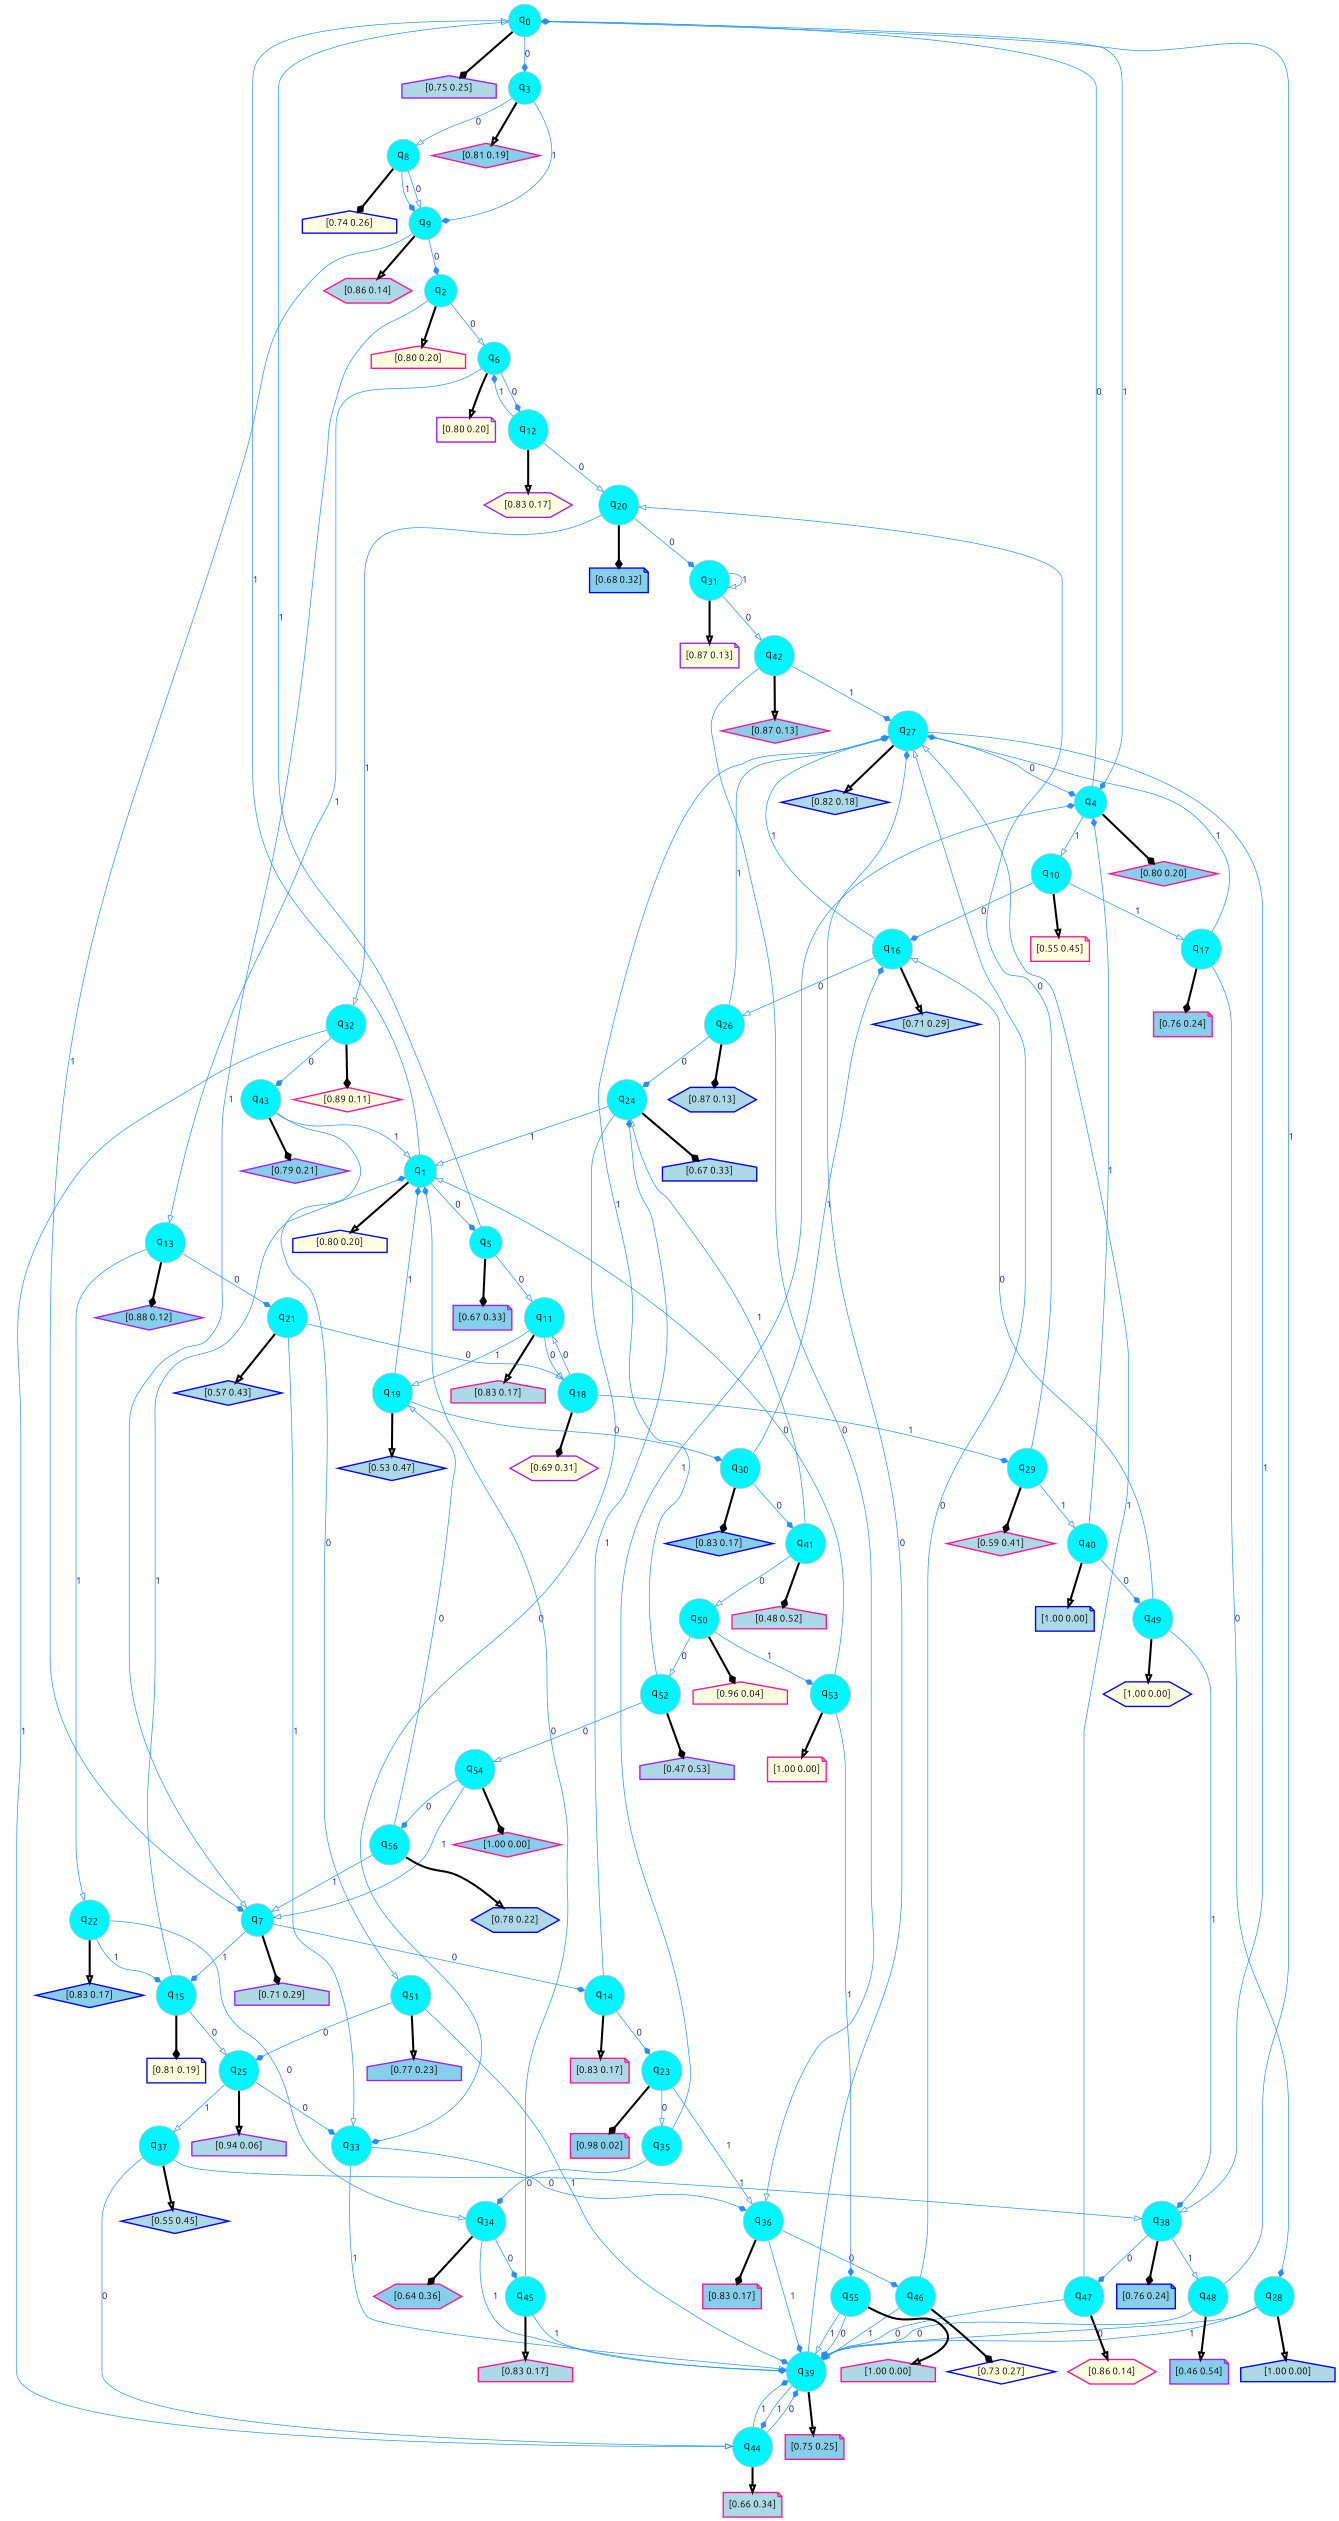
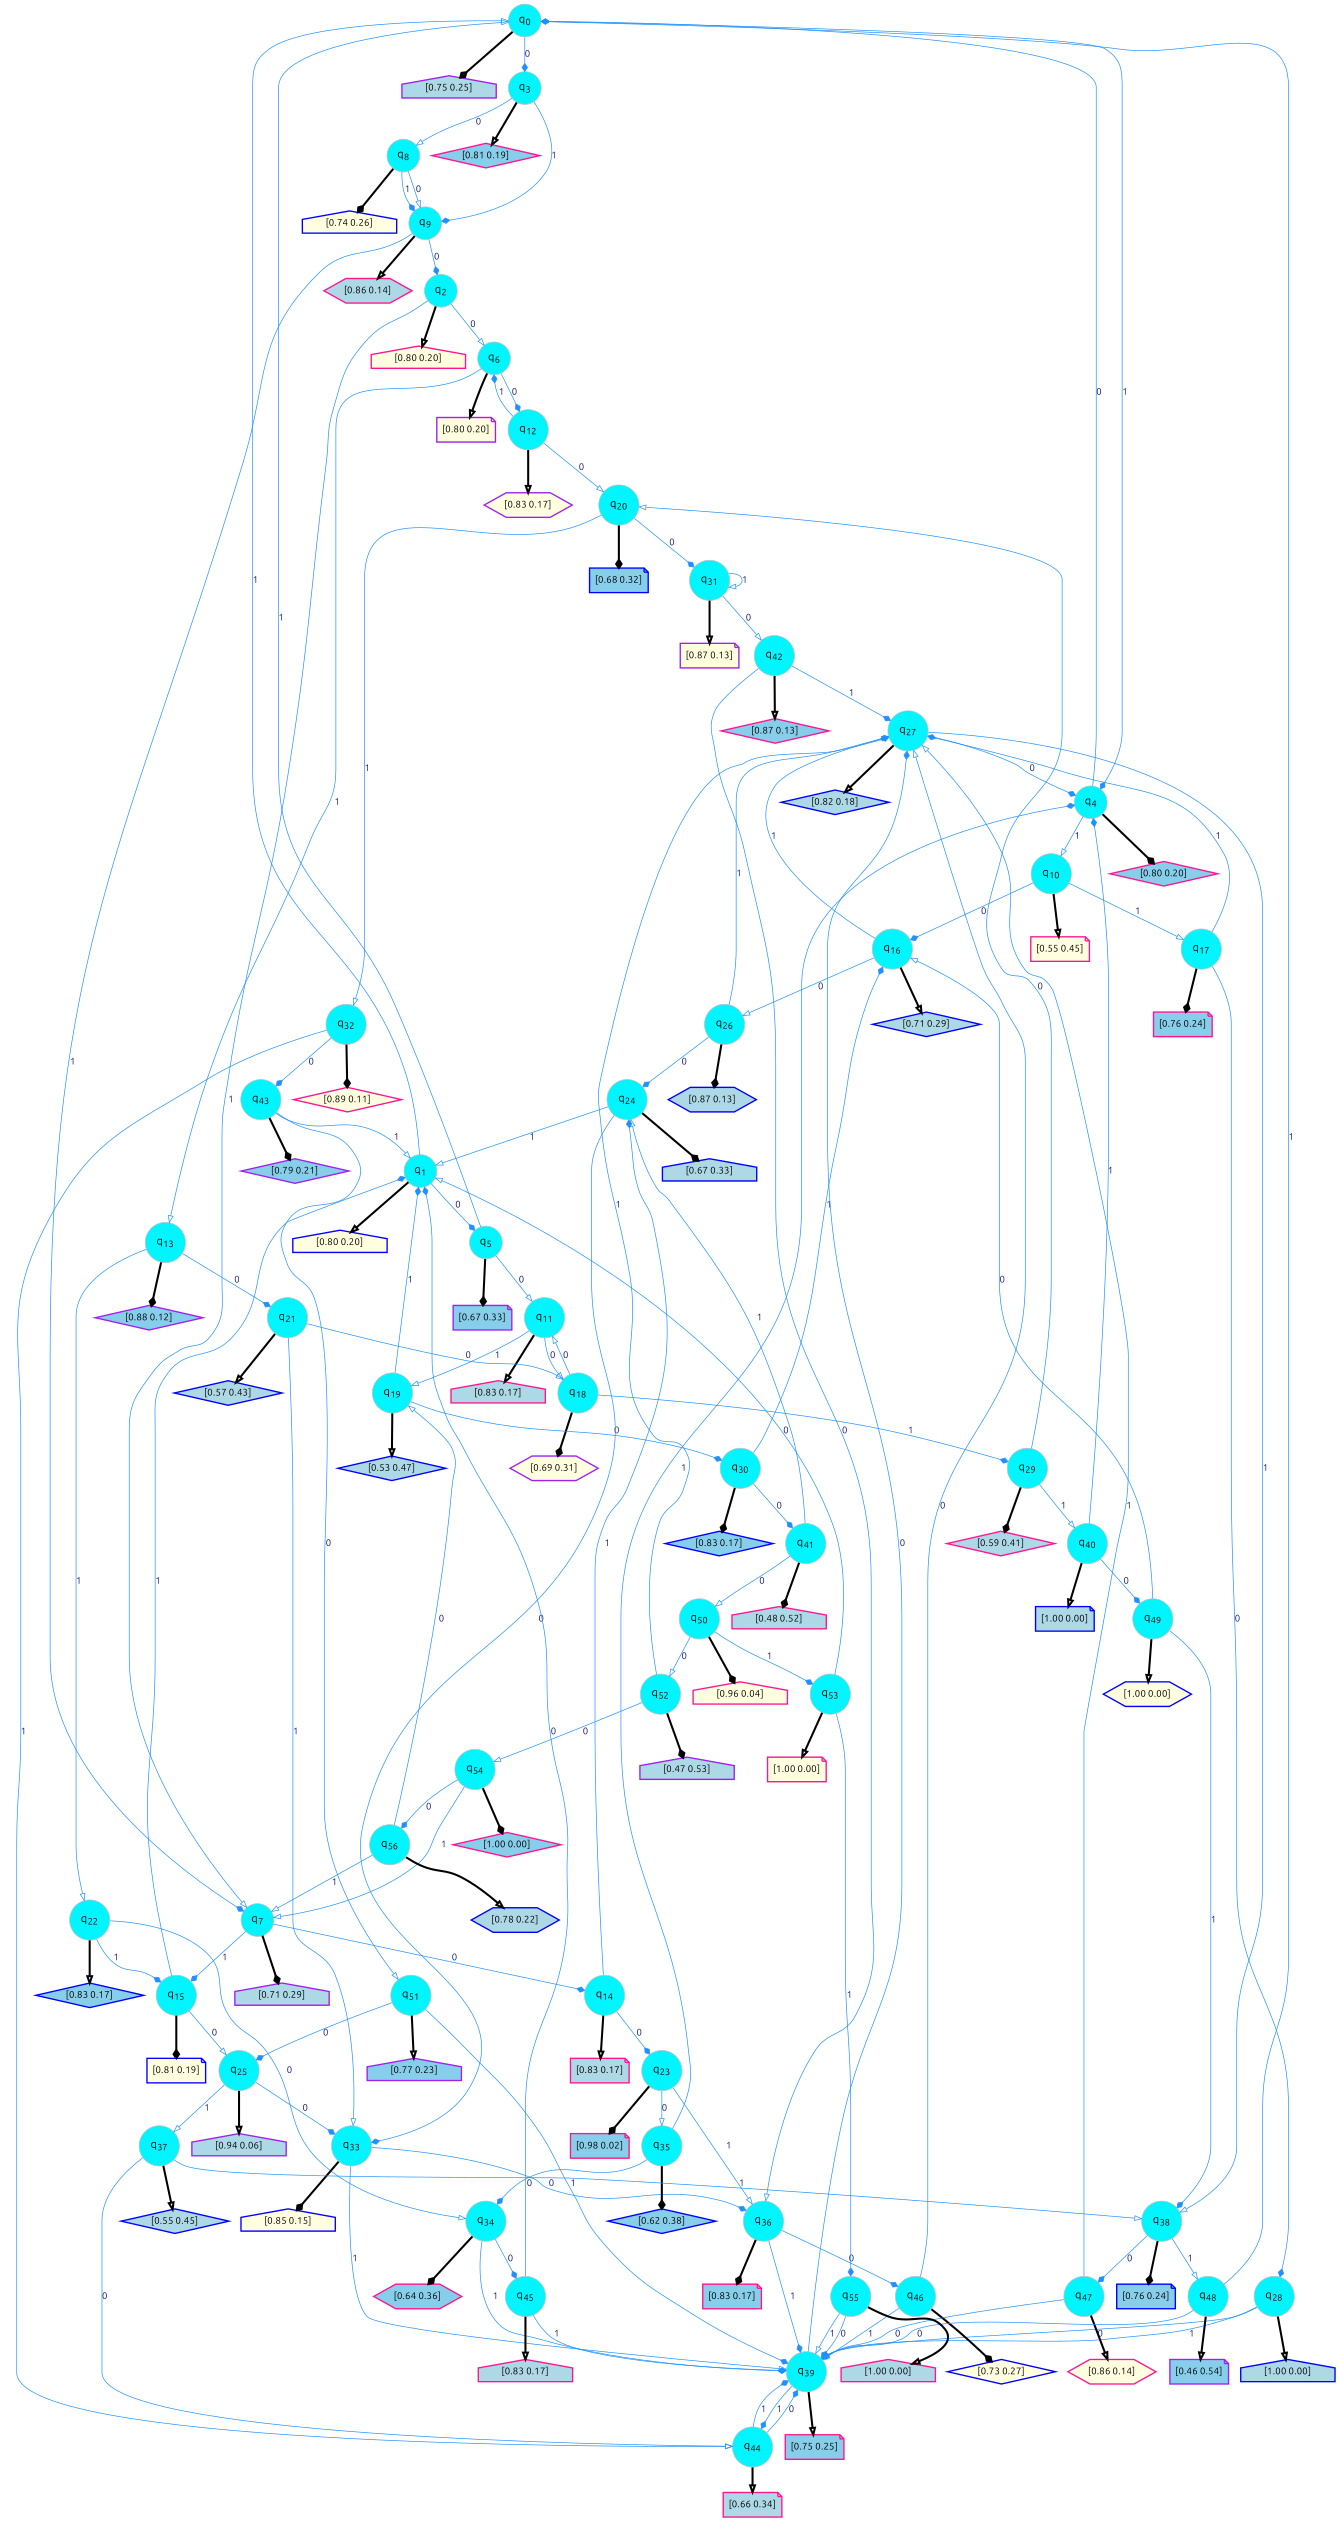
none -> (288, 2221)
none -> (662, 2221)
